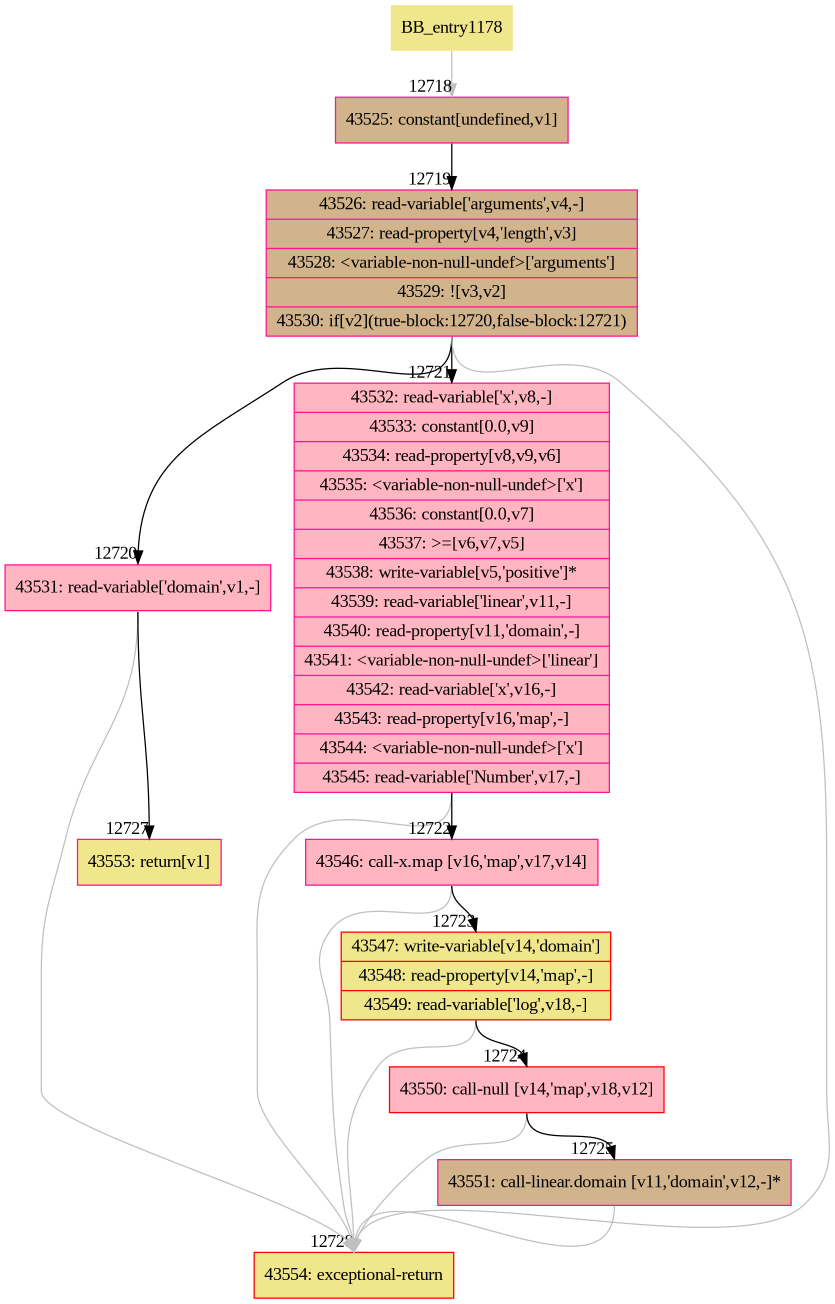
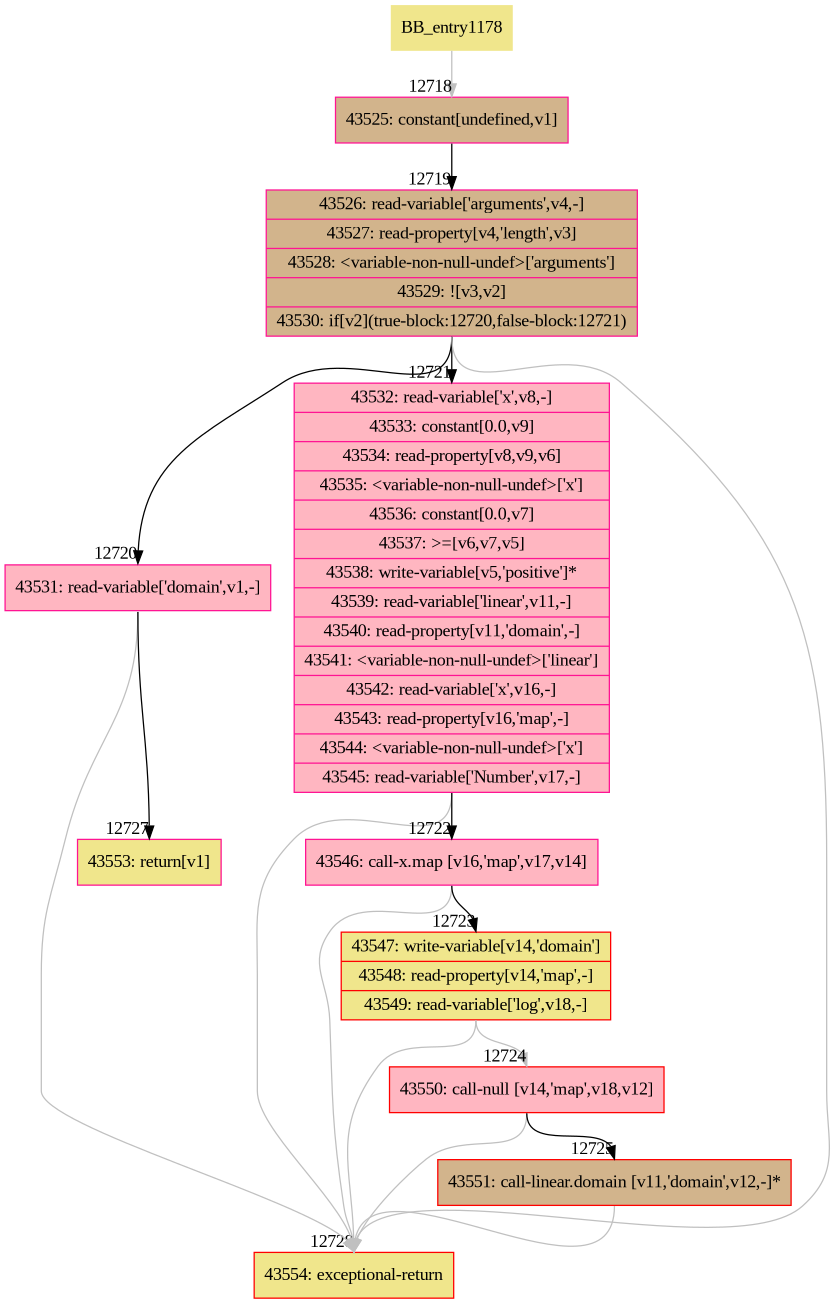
(495, 1041) -> (495, 1041)
(614, 1183) -> (614, 1183)
